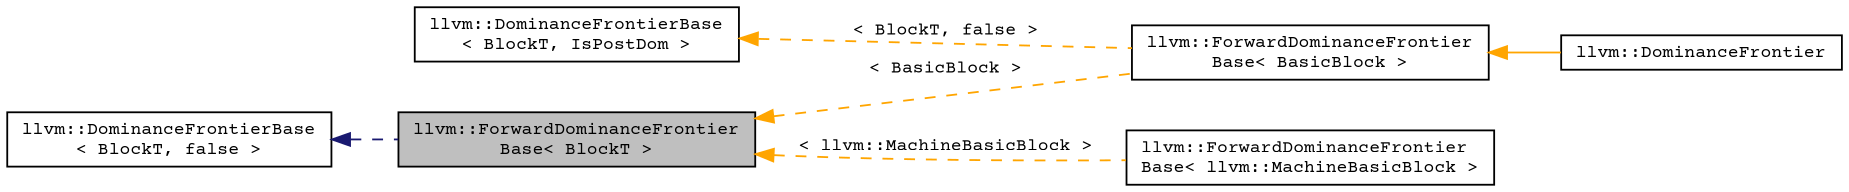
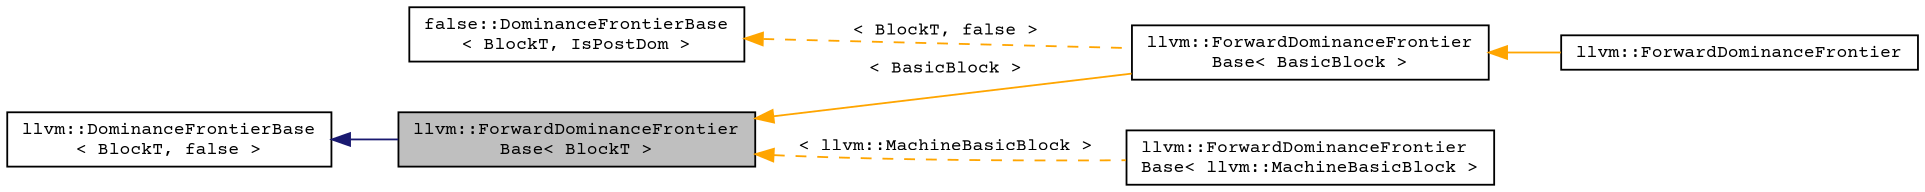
(577, 34) -> (577, 34)
(1702, 53) -> (1740, 53)
(953, 95) -> (953, 95)
(374, 139) -> (374, 139)
